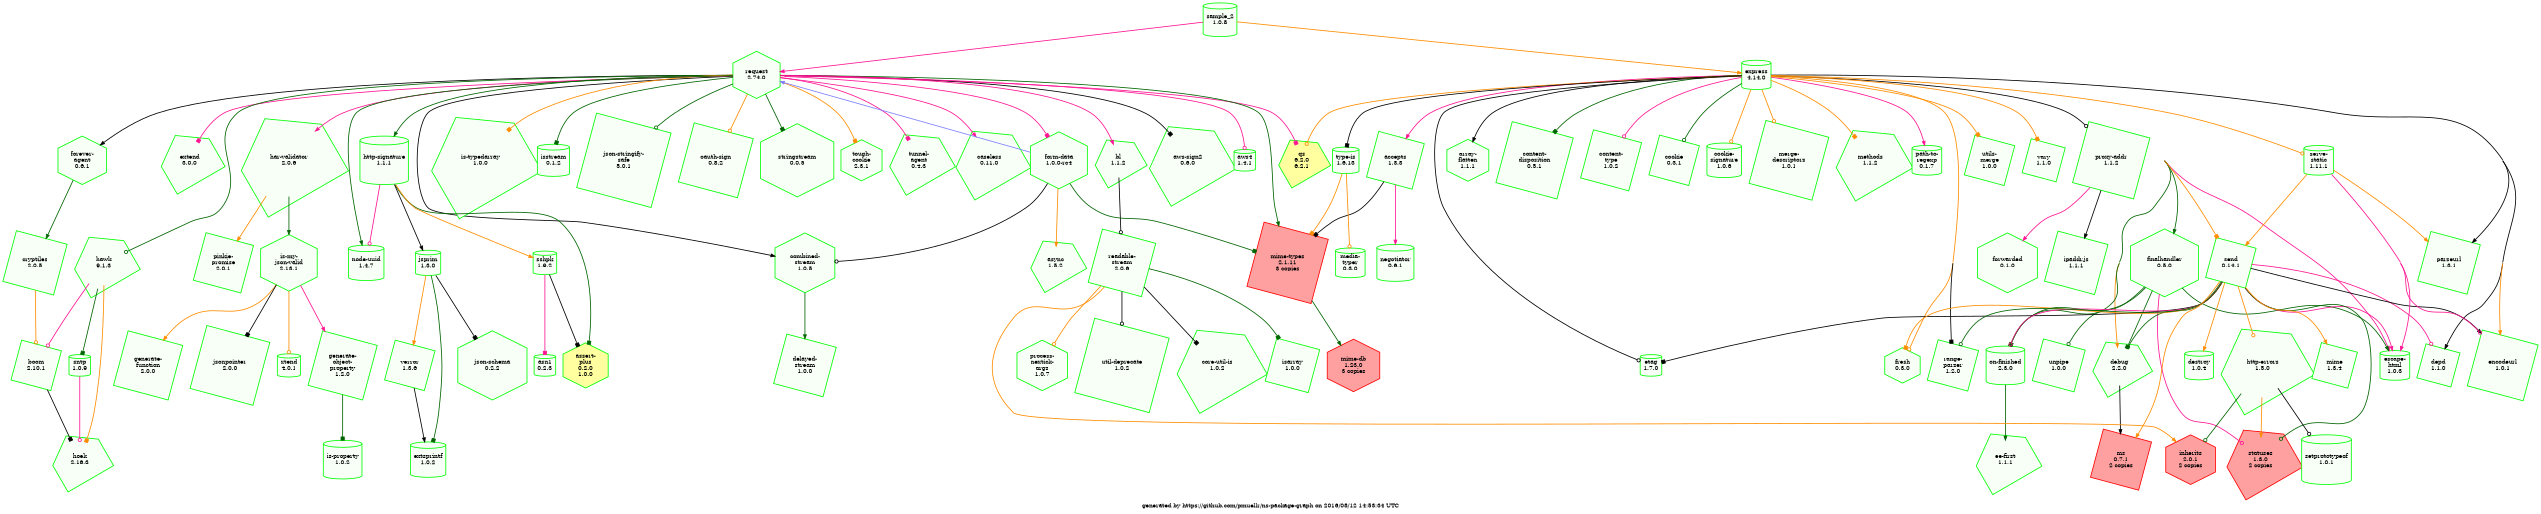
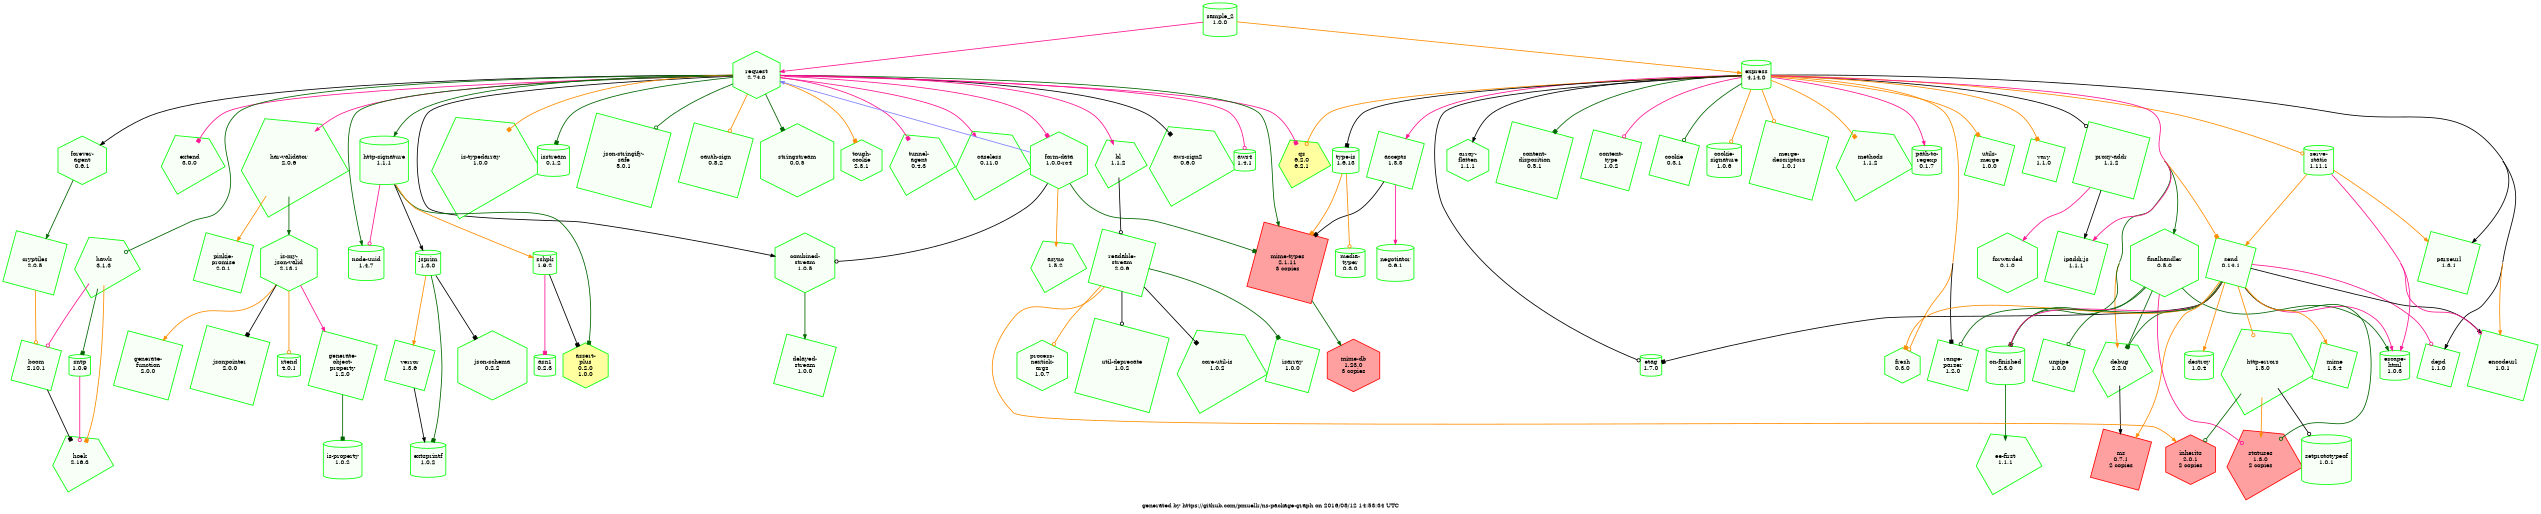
(1220, 20) -> (1220, 20)
(2287, 242) -> (2065, 94)
(104, 263) -> (104, 263)
